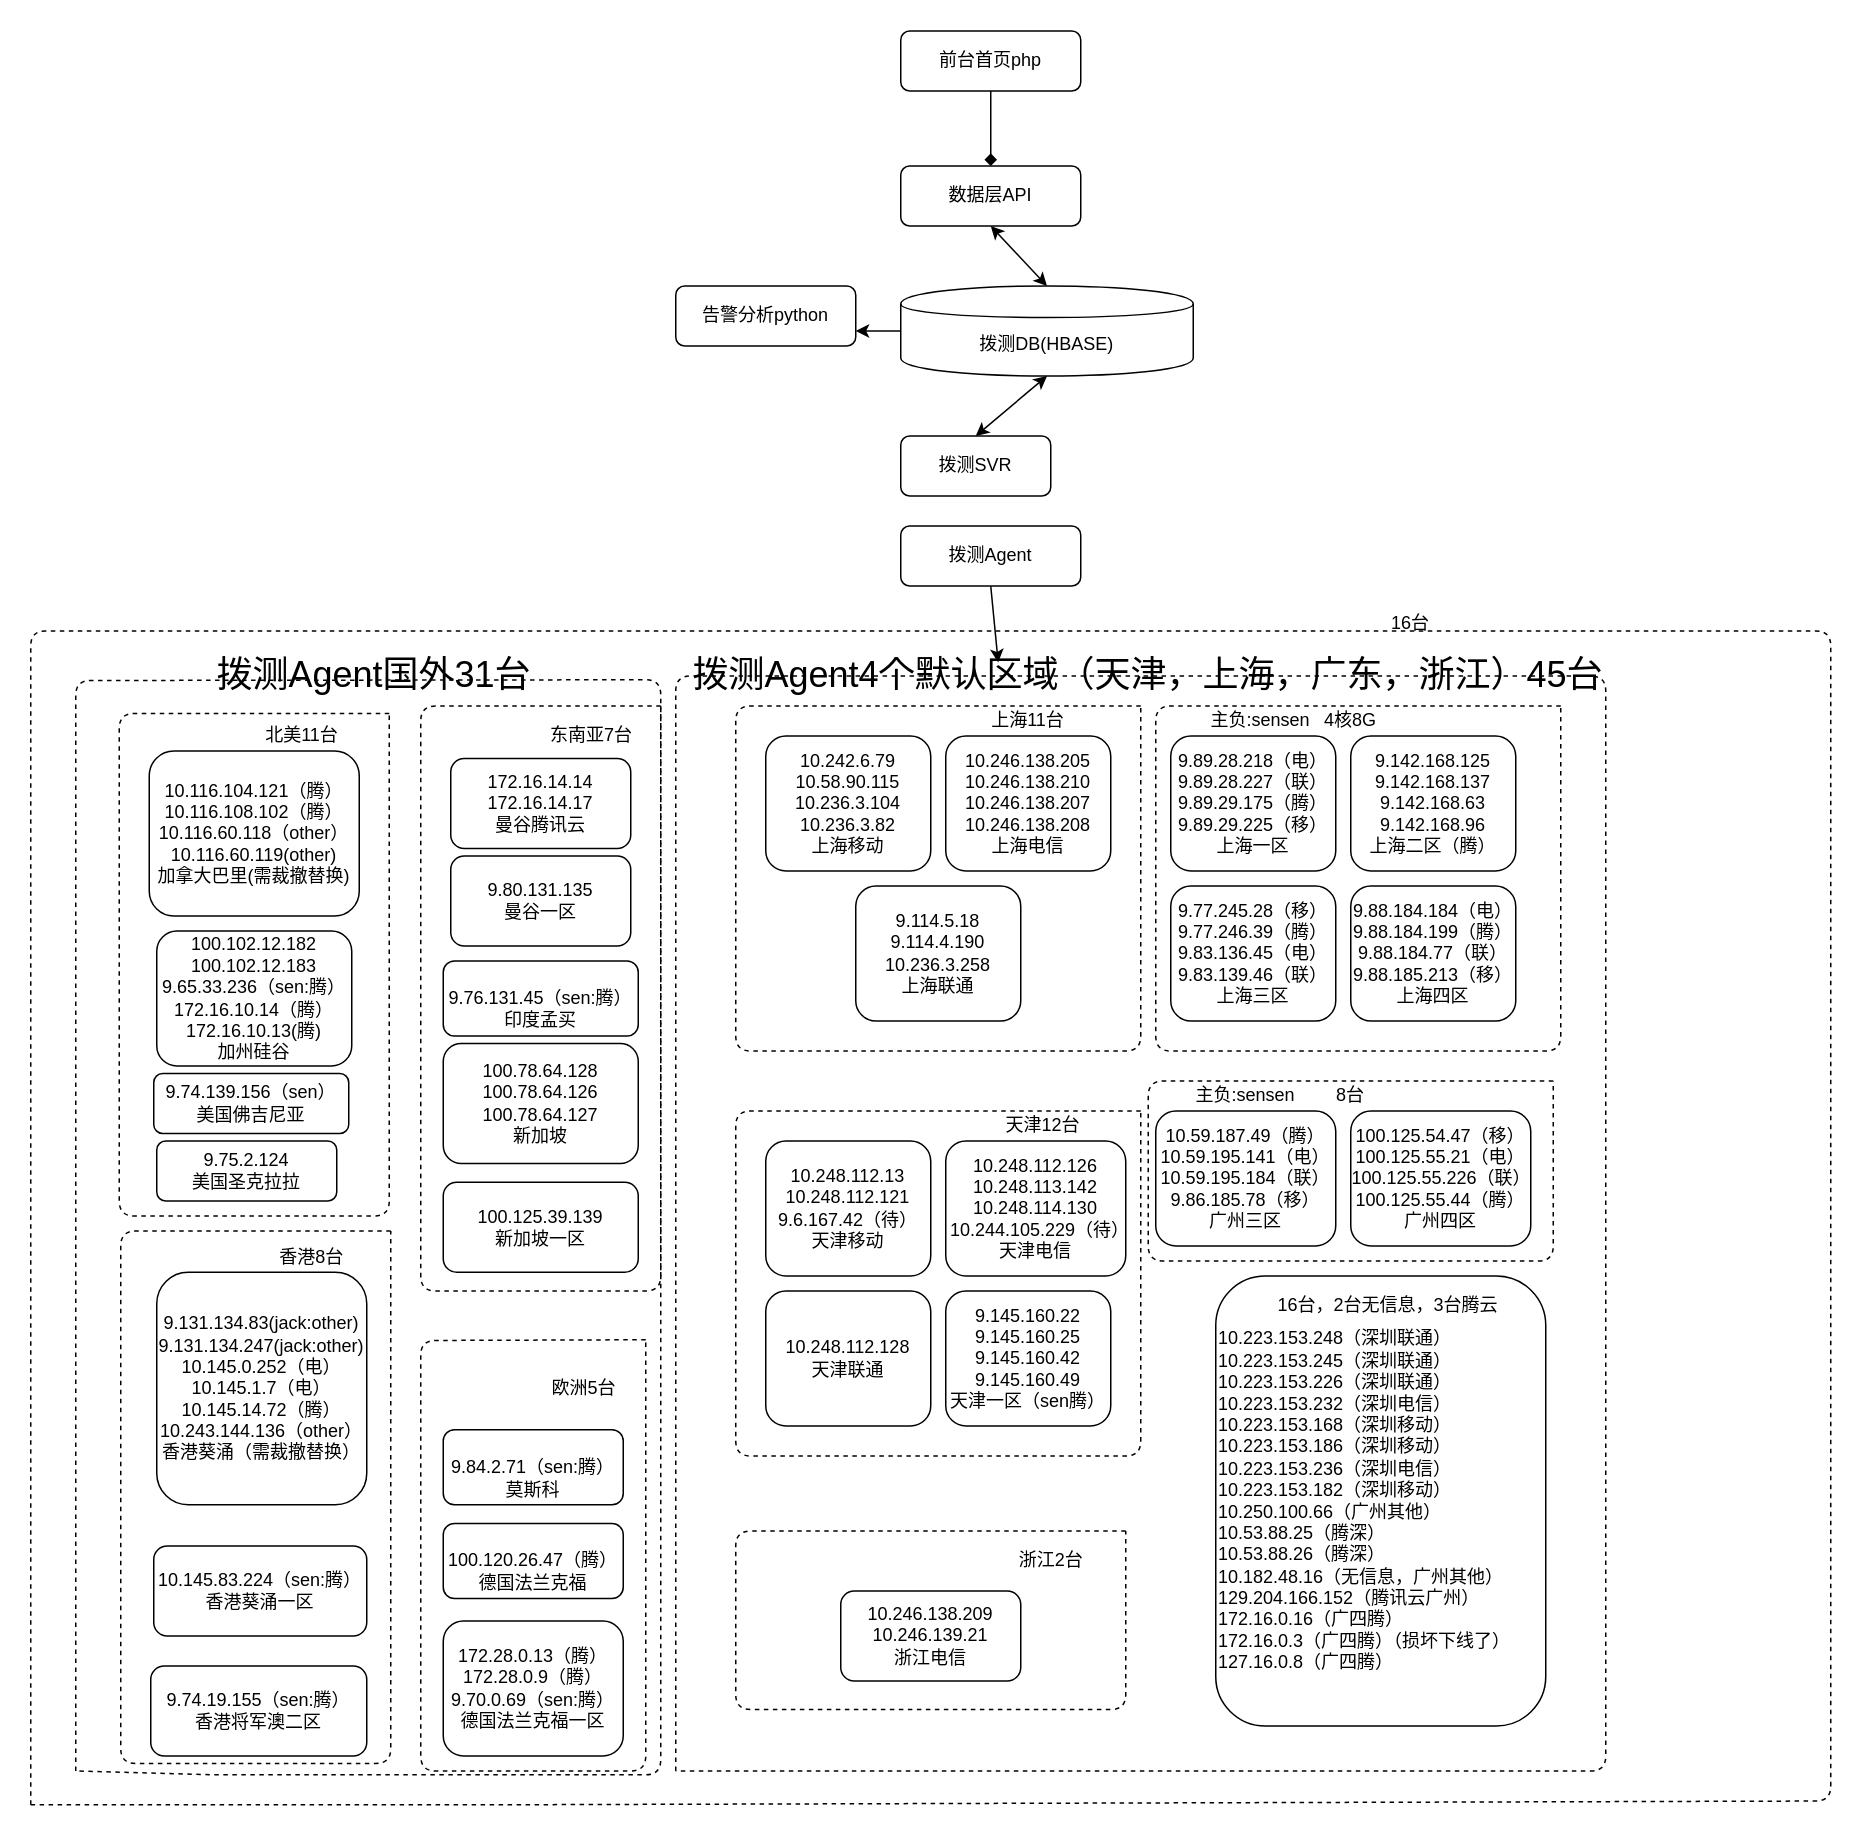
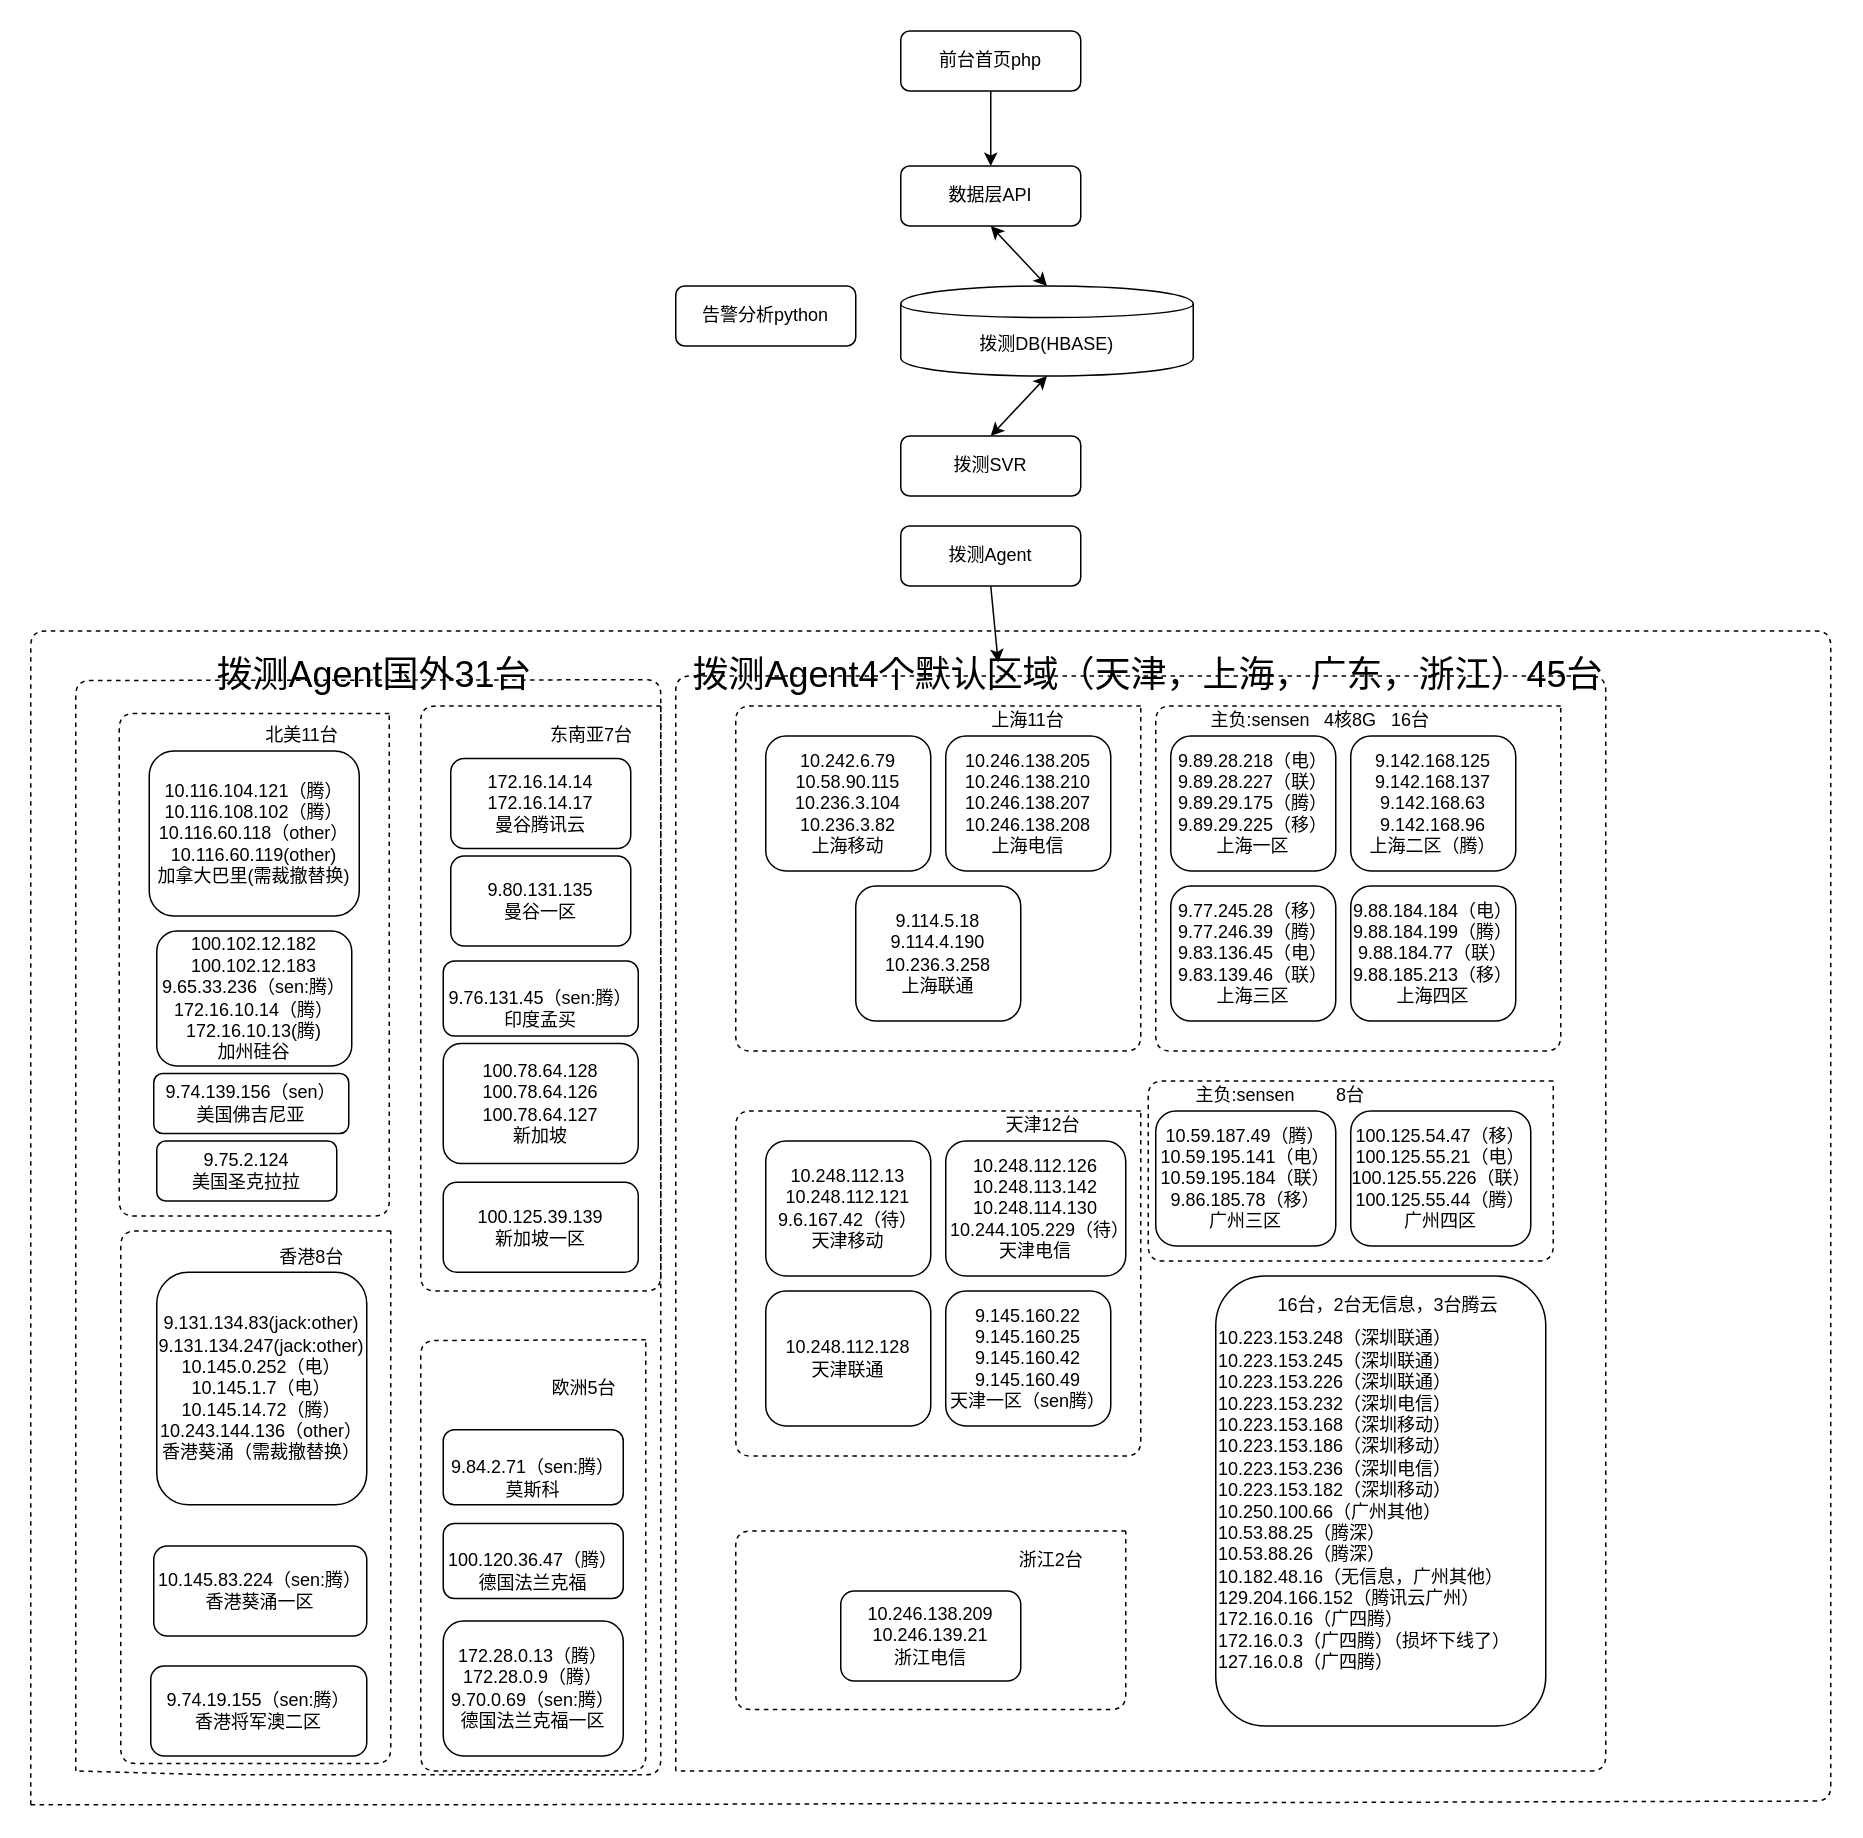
(991, 153) -> (991, 154)
(884, 331) -> none
(976, 466) -> (991, 466)
(1411, 623) -> (1411, 721)
(533, 1561) -> (533, 1561)
